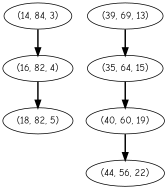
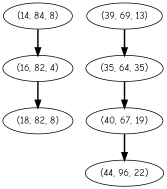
(38, 16) -> (38, 16)
(125, 68) -> (125, 68)
(38, 121) -> (38, 121)
(125, 121) -> (125, 121)
(125, 173) -> (125, 173)
